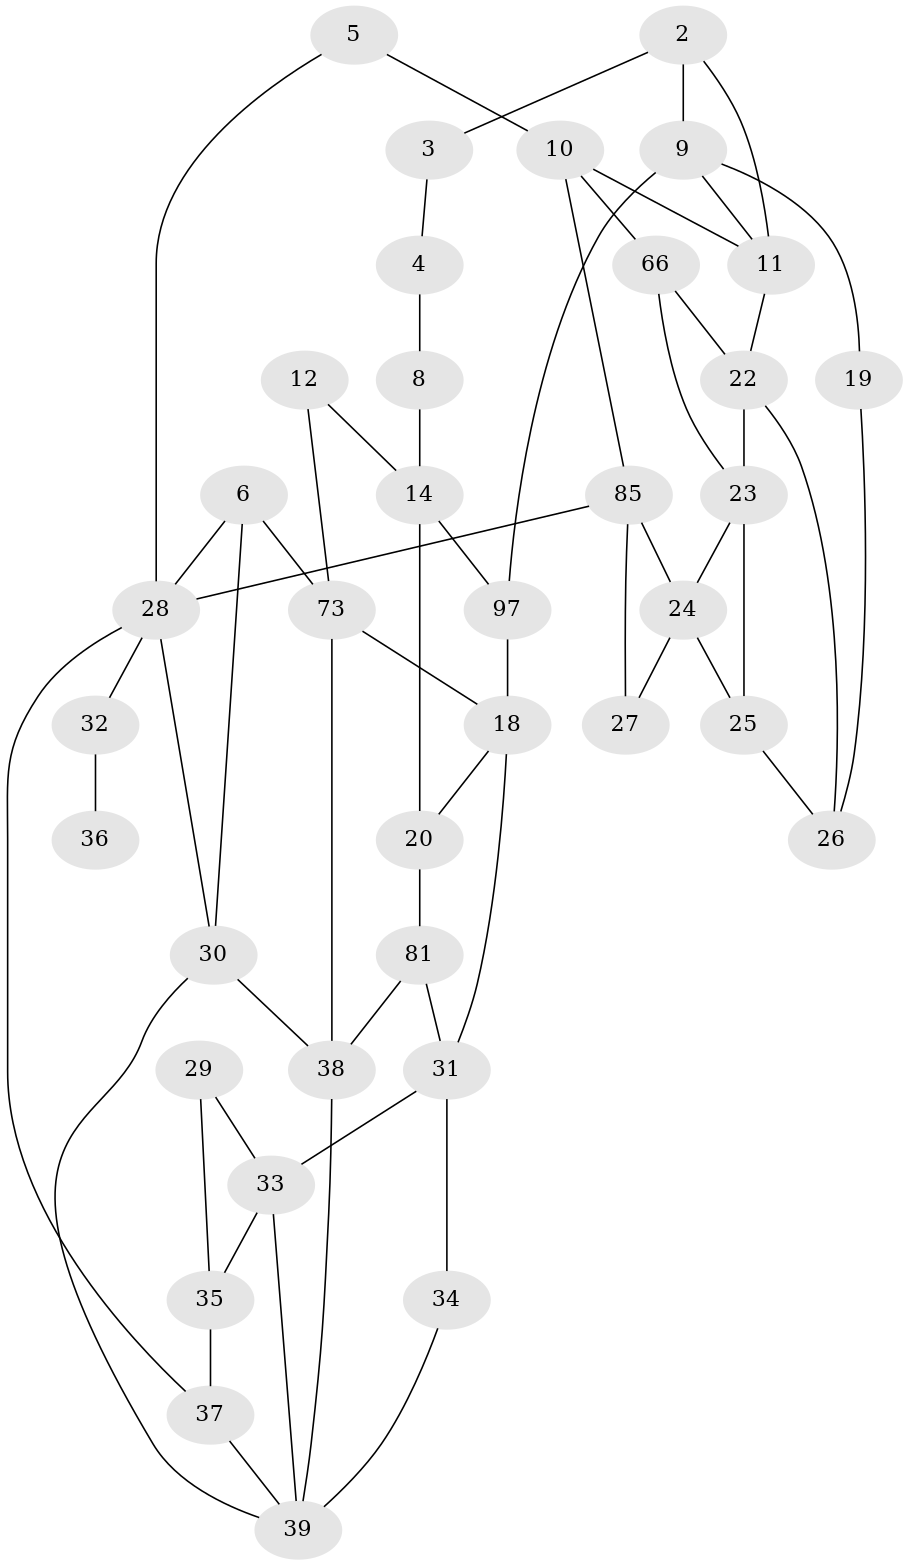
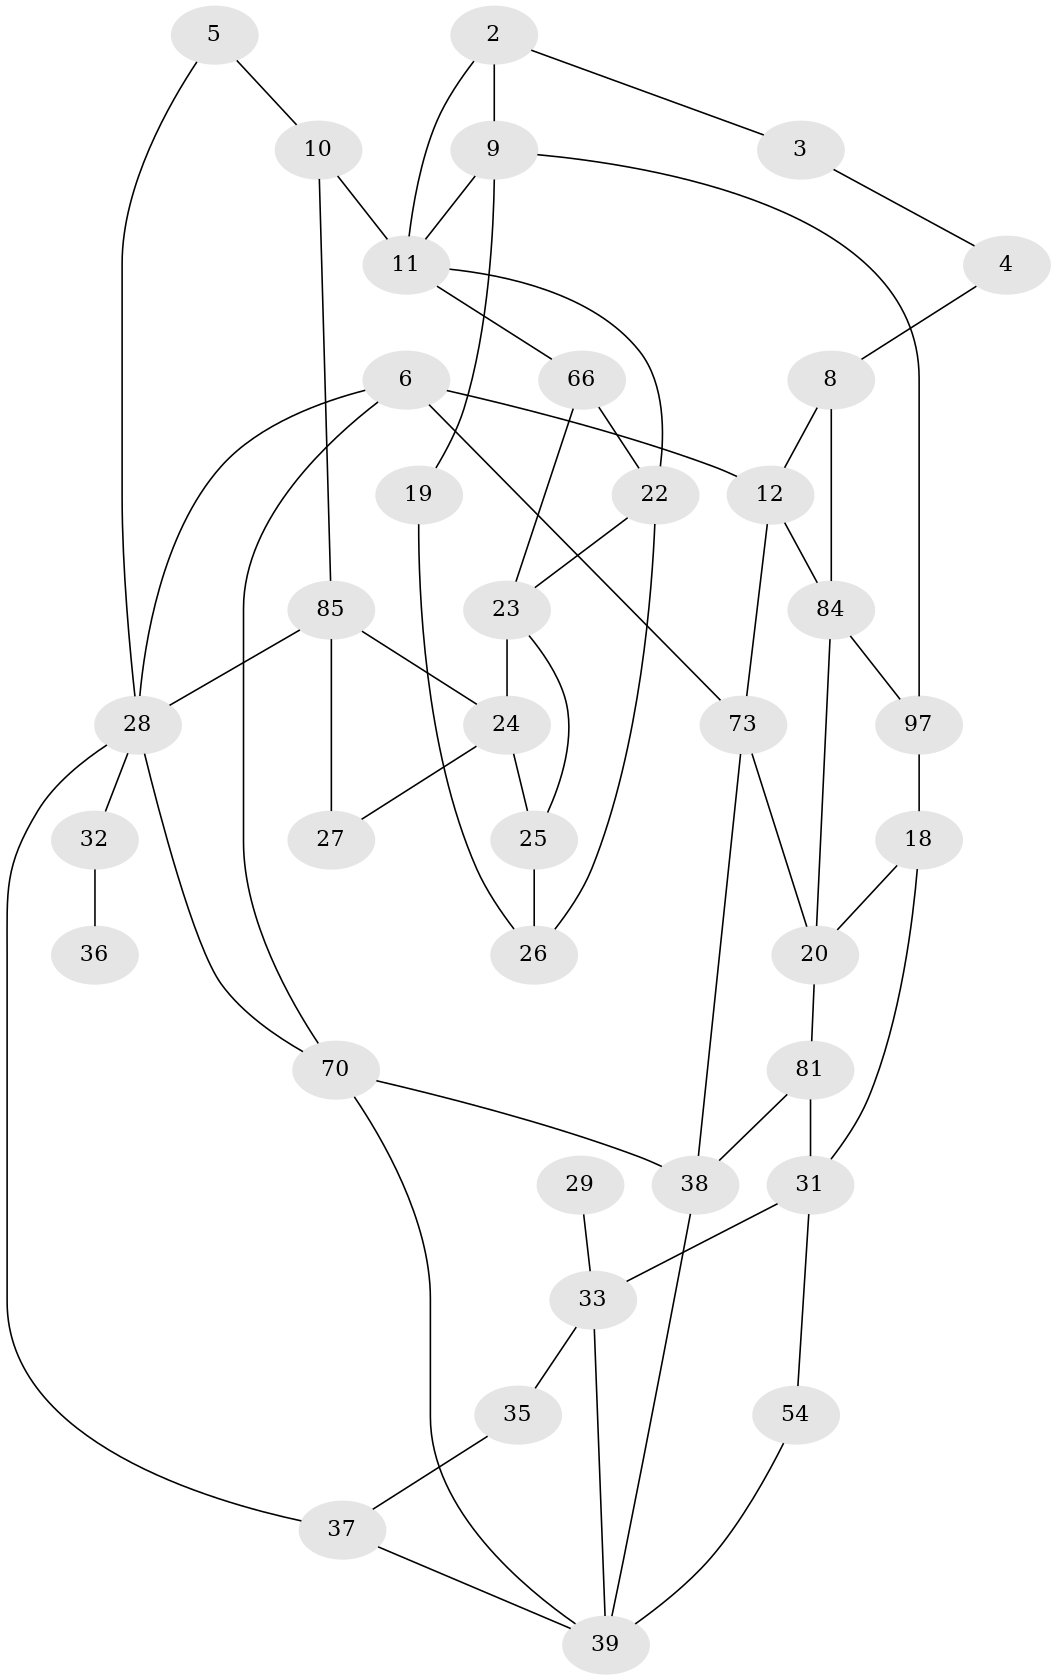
(607, 206) -> (494, 323)
none -> (594, 428)
none -> (801, 438)
(420, 495) -> (831, 610)
(408, 660) -> (779, 840)
(214, 955) -> (336, 1070)
(205, 1185) -> none
(447, 1300) -> (796, 1415)
